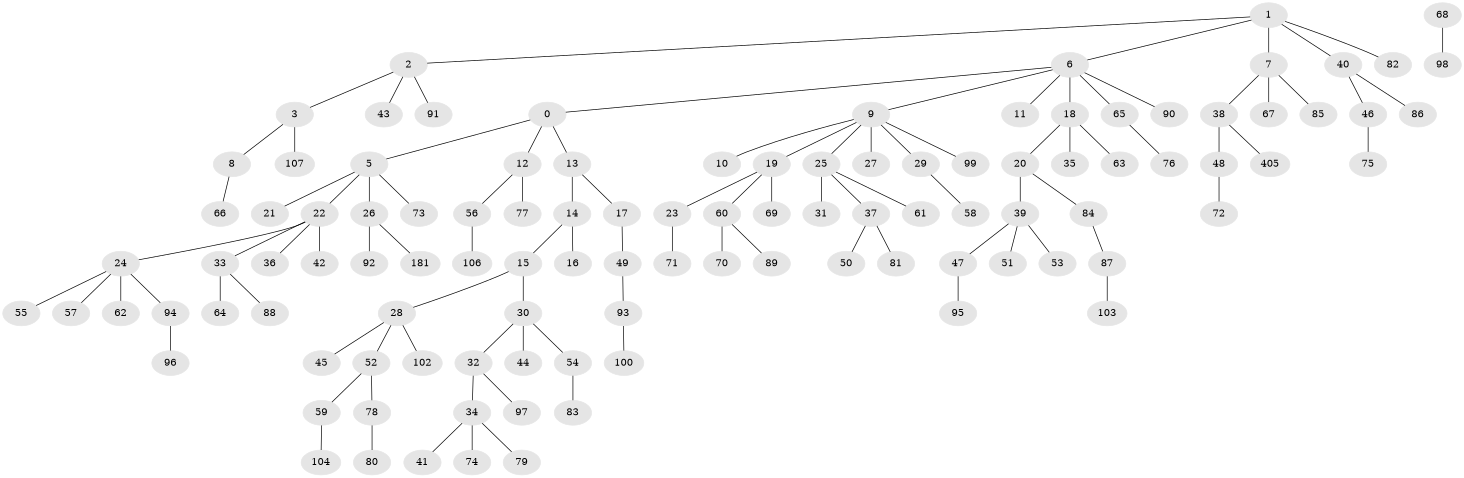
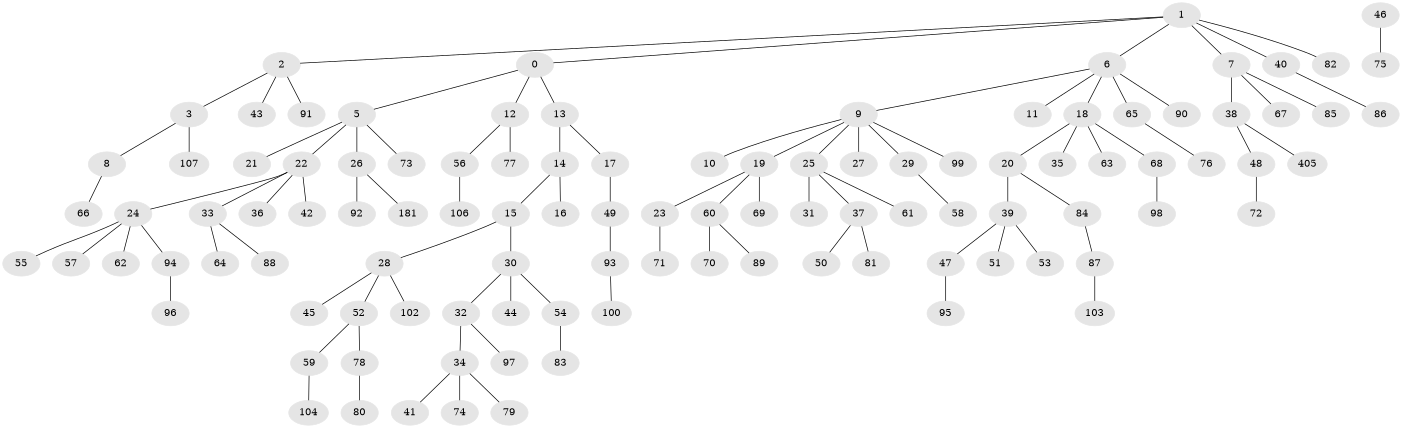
(809, 90) -> (858, 40)
(1356, 90) -> none
none -> (1120, 139)
